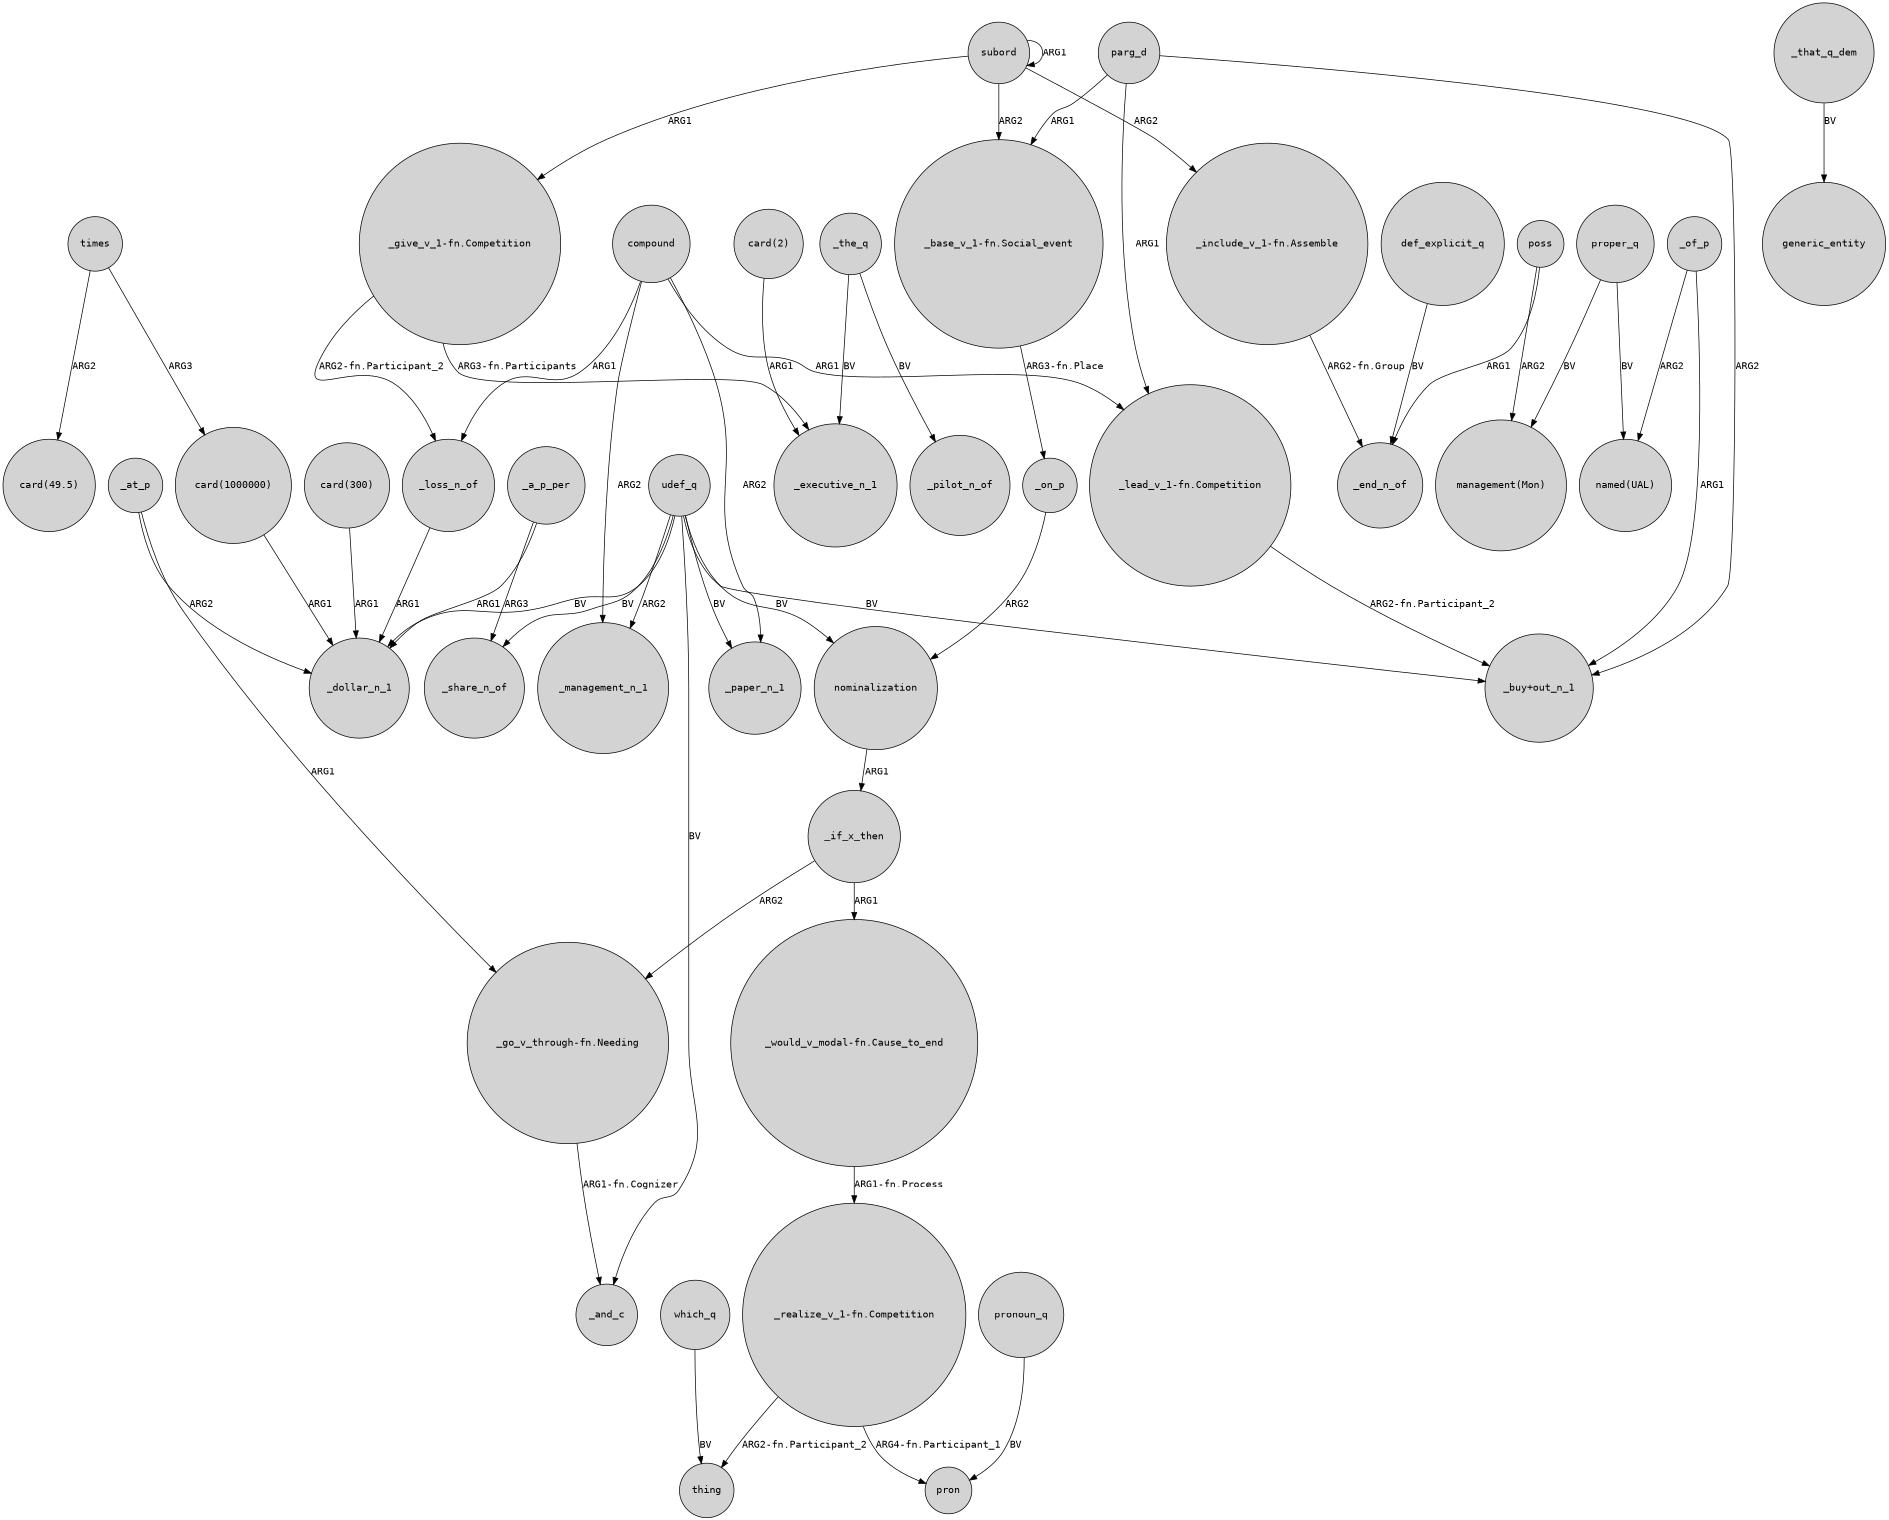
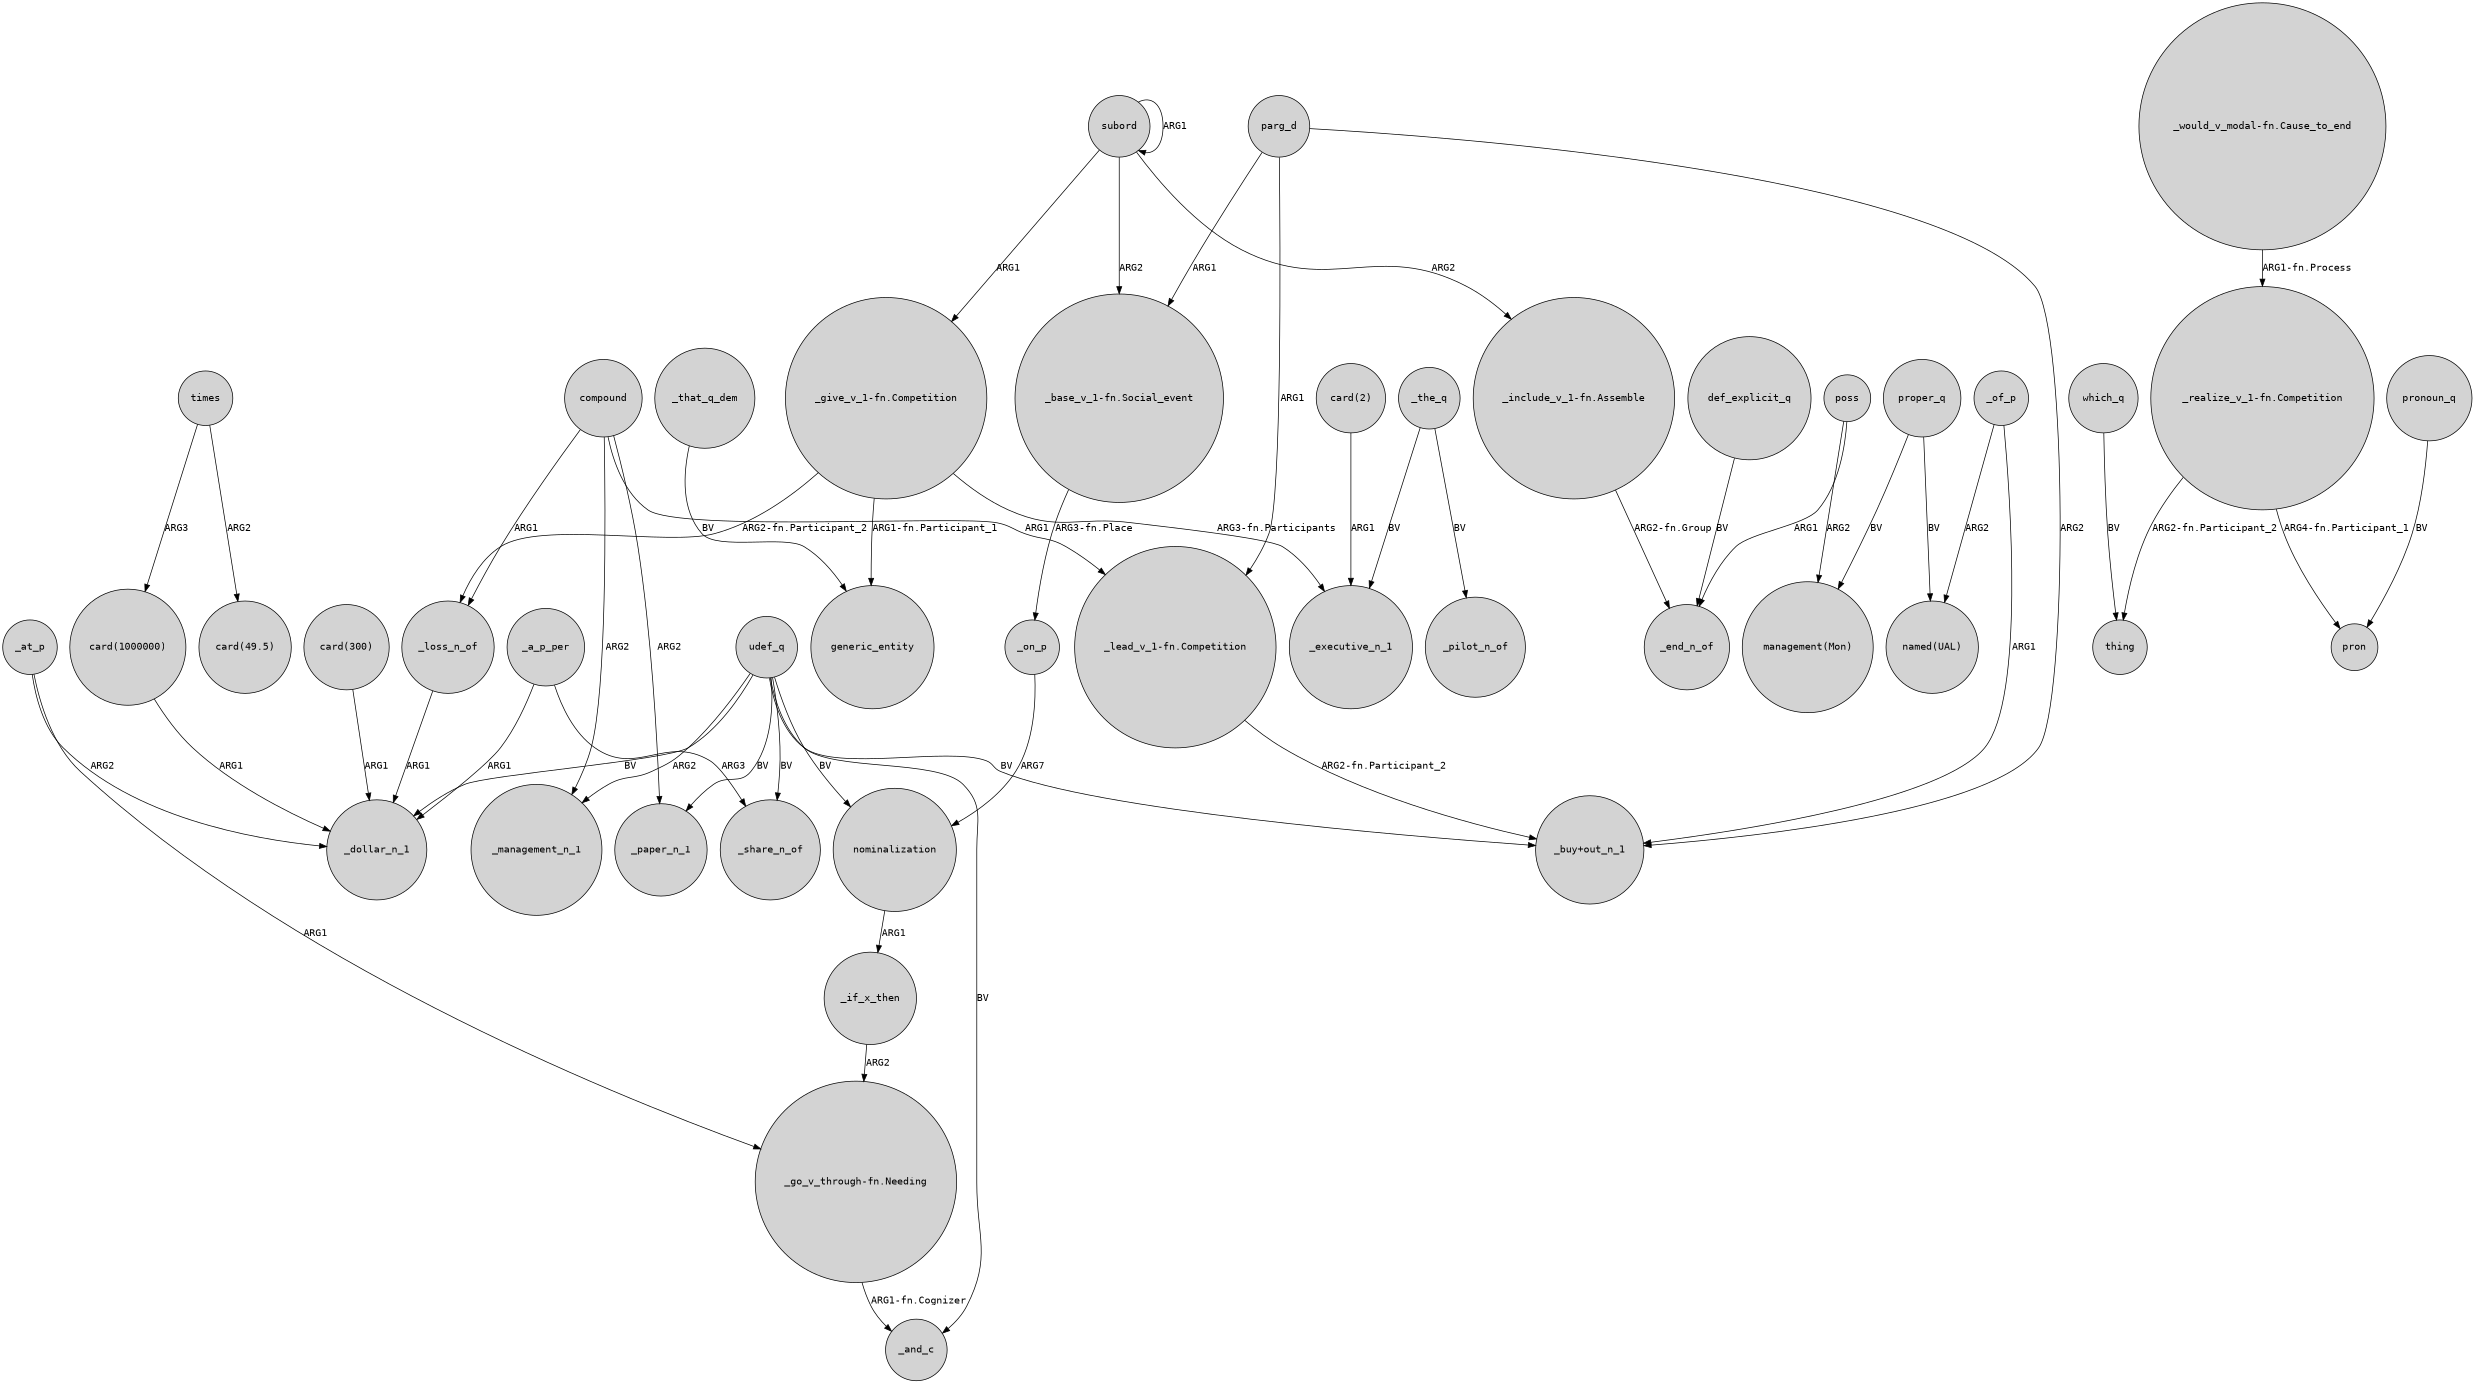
none -> (872, 538)
(1018, 604) -> (1033, 766)
(854, 898) -> none
